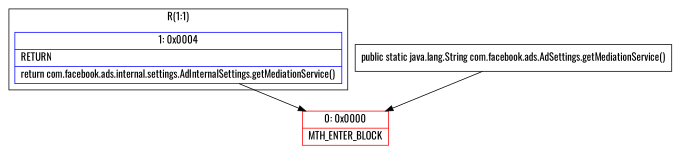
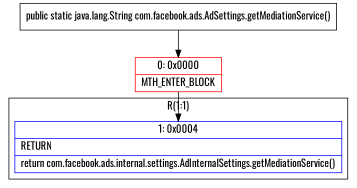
(269, 96) -> (178, 103)
